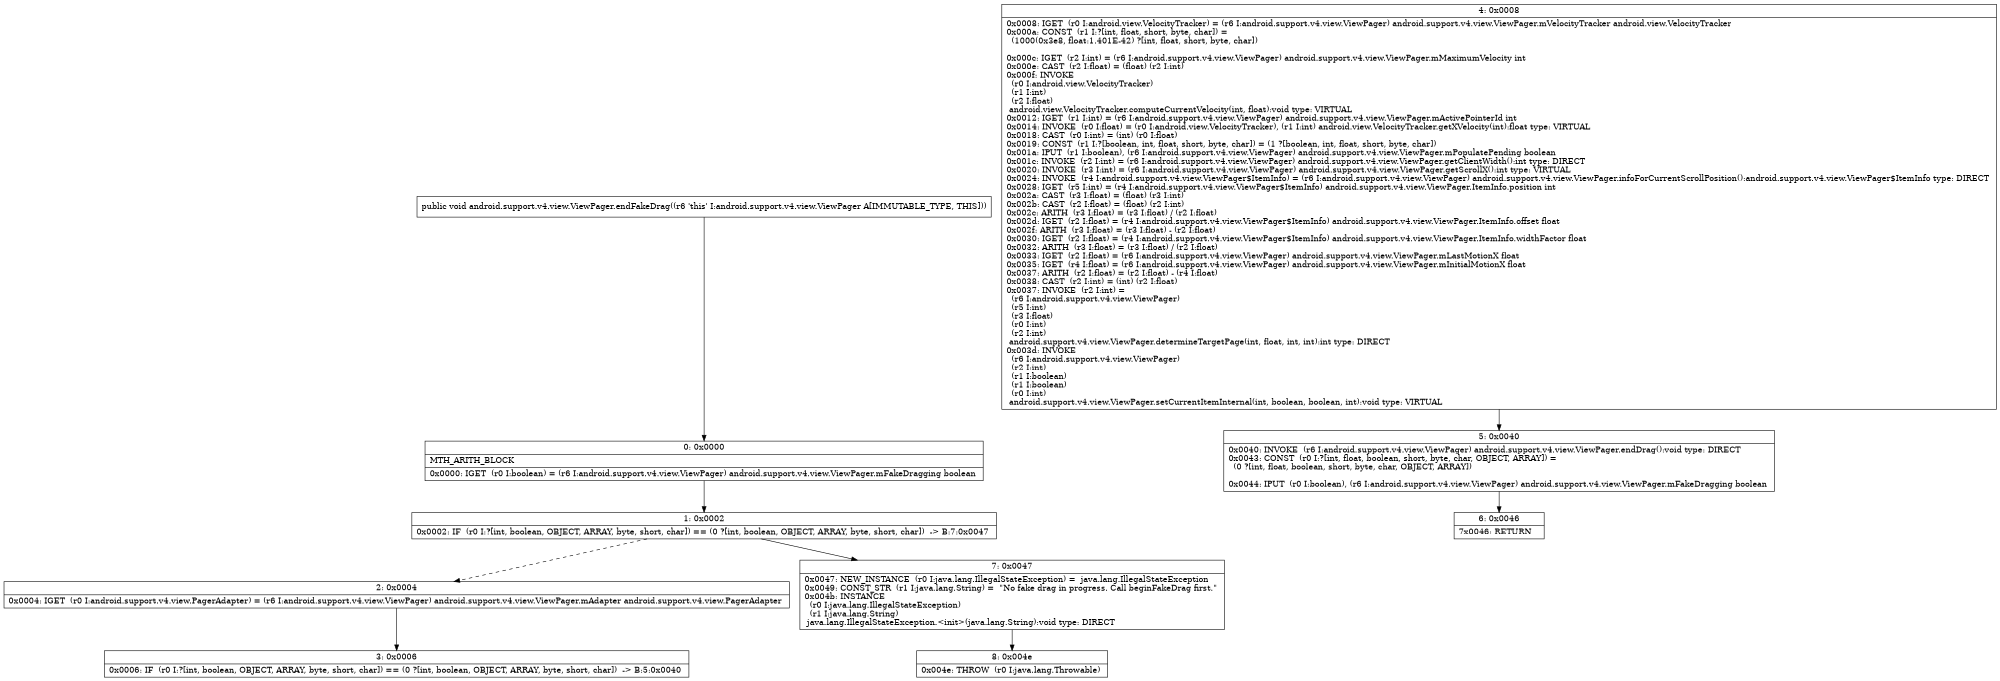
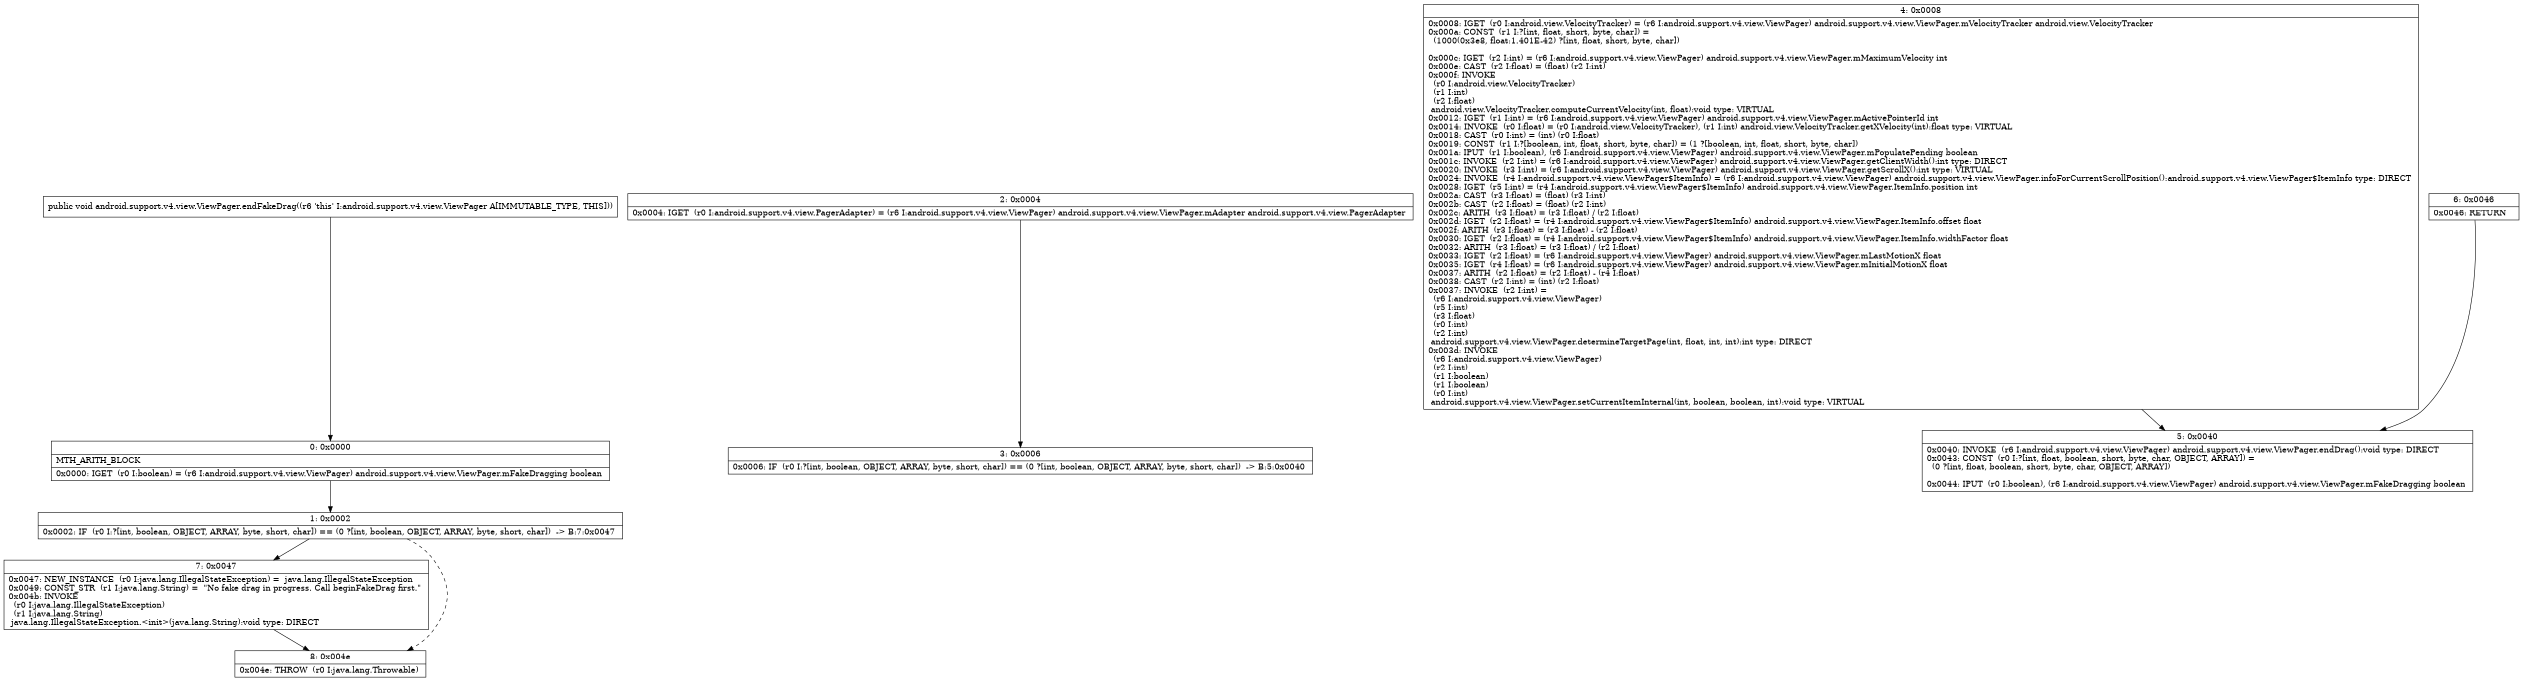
(1499, 499) -> (2462, 341)
(1499, 532) -> (2474, 213)
(553, 560) -> (447, 592)
(848, 597) -> (46, 597)
